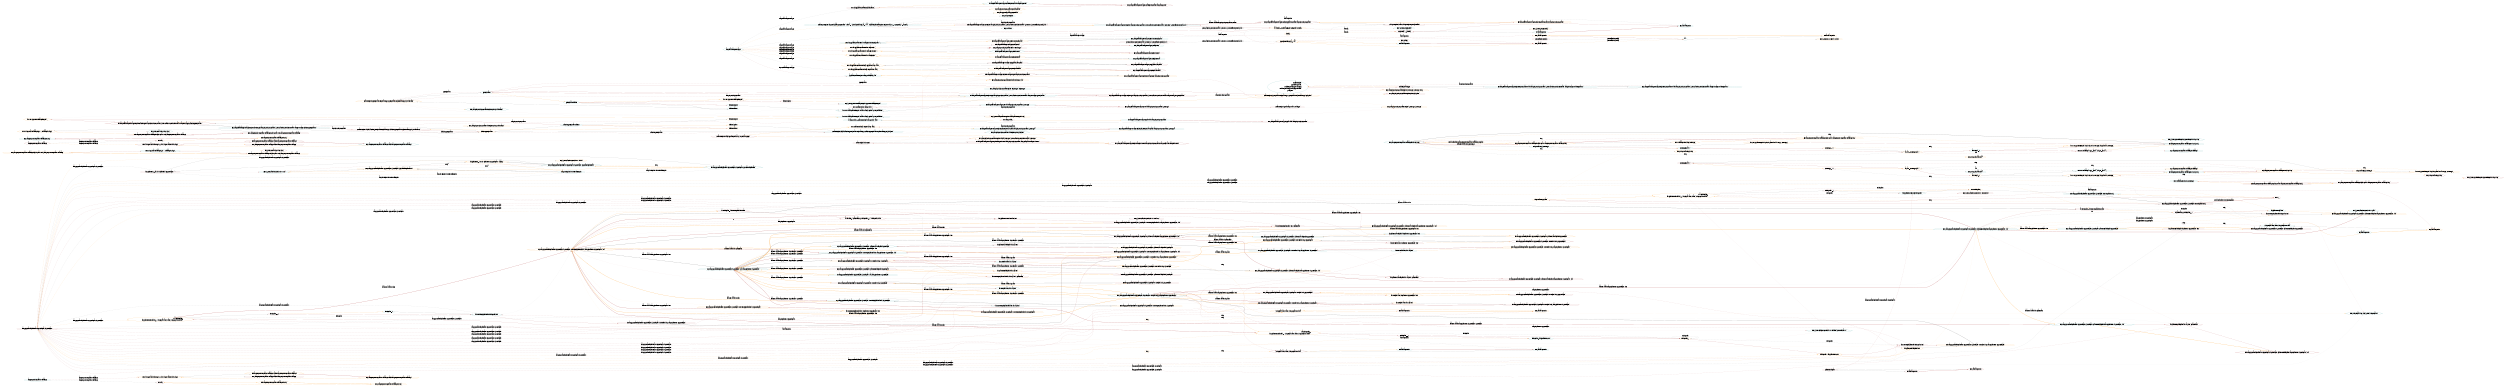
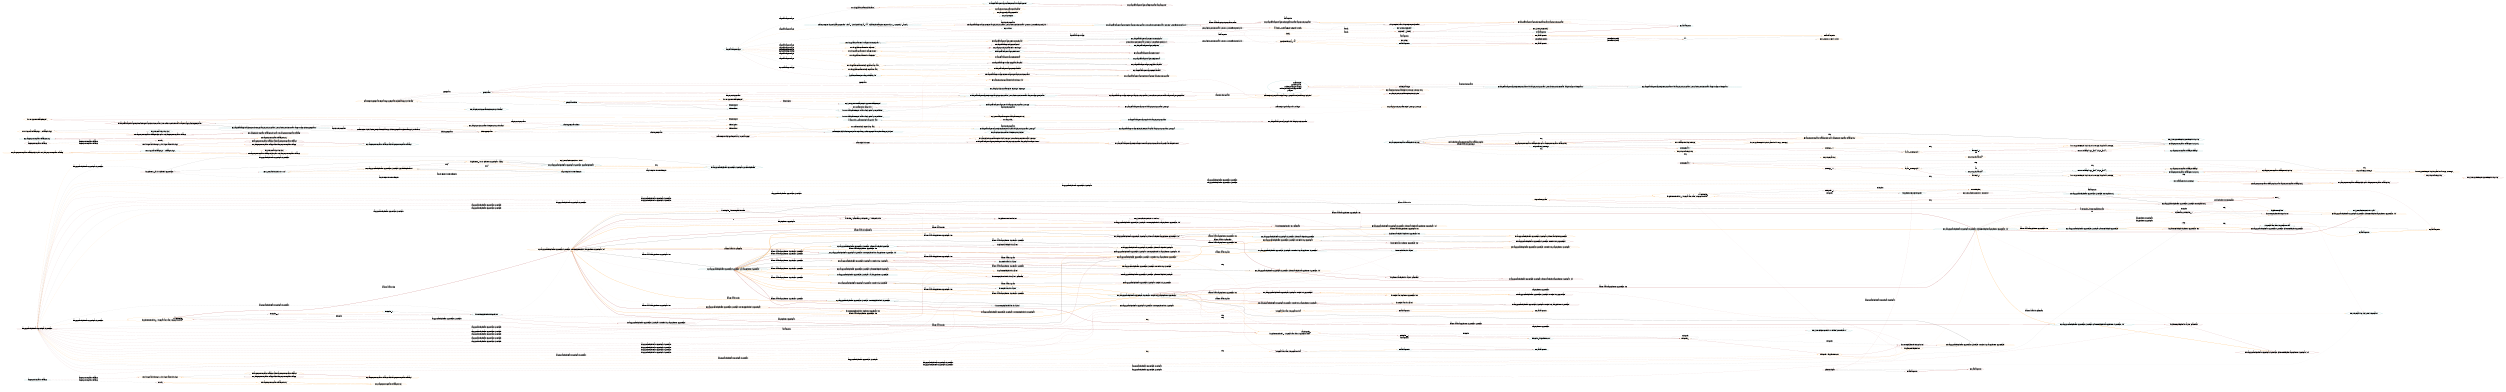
(787, 51) -> (787, 51)
none -> (1830, 158)
